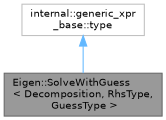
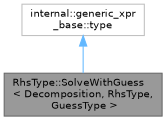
(83, 95) -> (83, 95)
